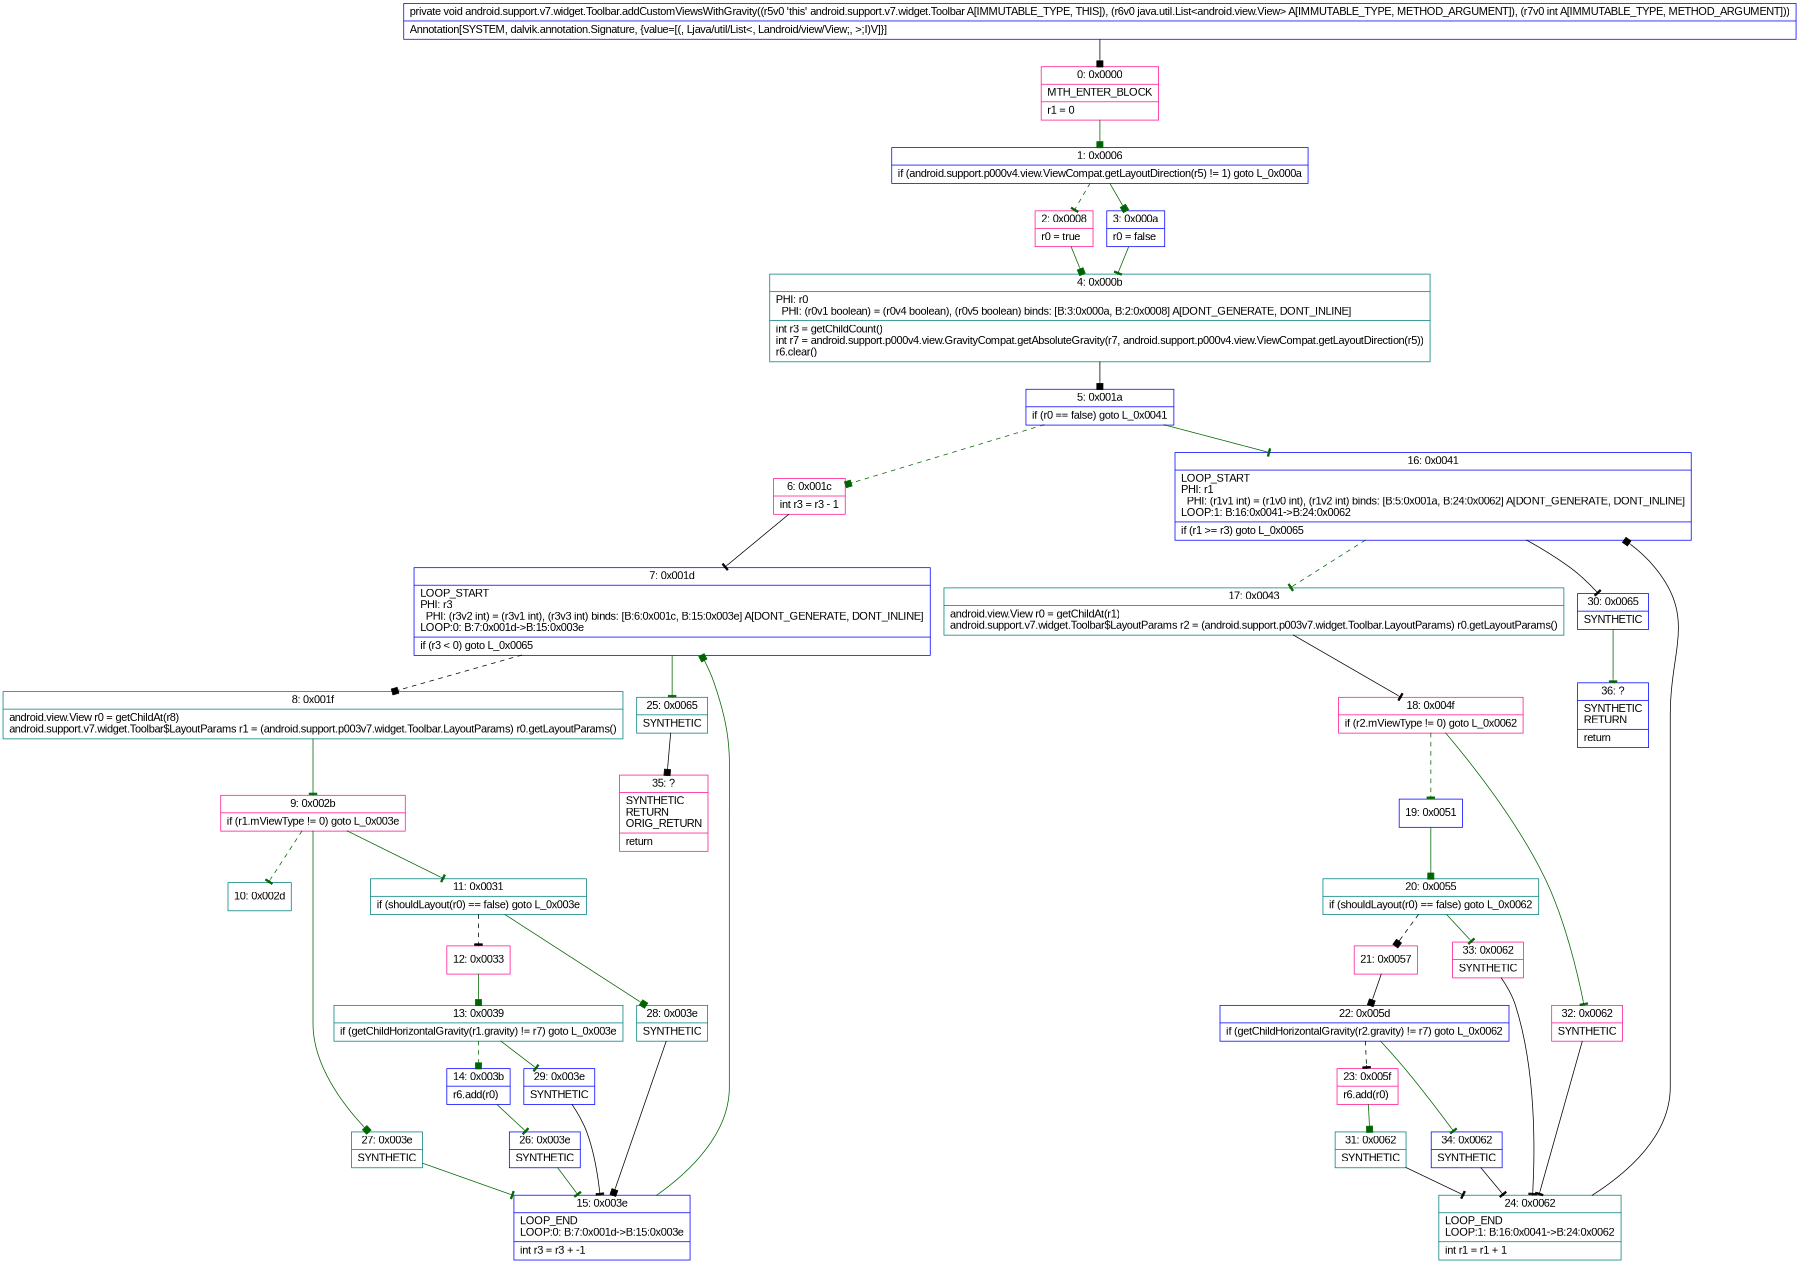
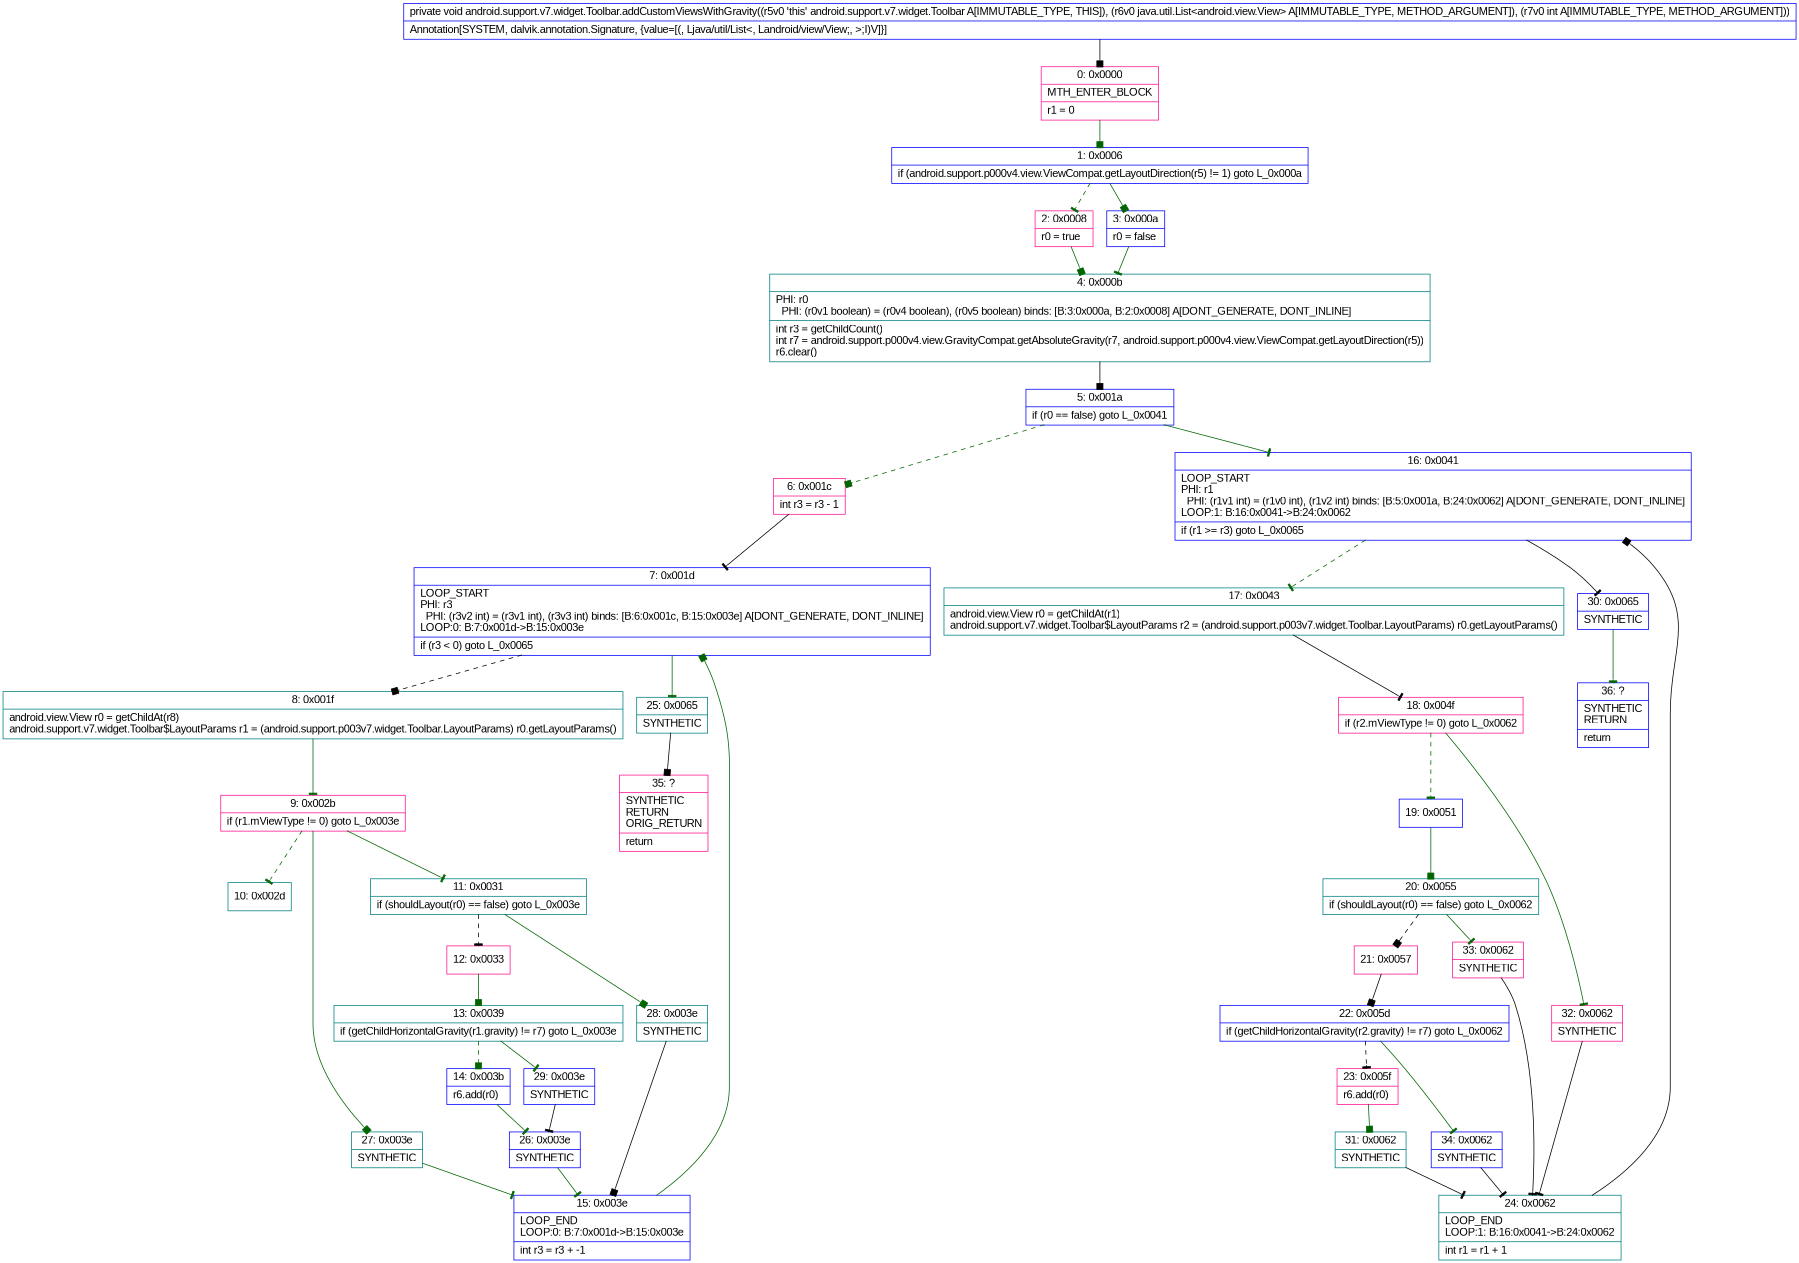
(591, 1146) -> (552, 1116)
